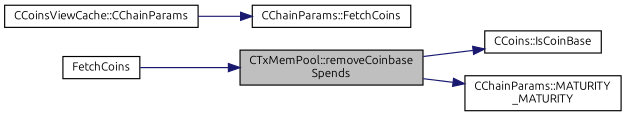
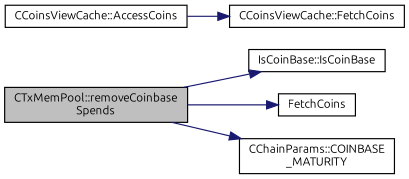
(101, 16) -> (96, 16)
(332, 16) -> (317, 16)
(543, 42) -> (317, 61)
(184, 68) -> (227, 105)
(543, 93) -> (317, 156)
